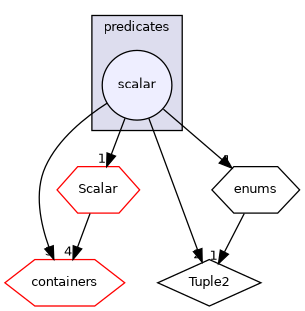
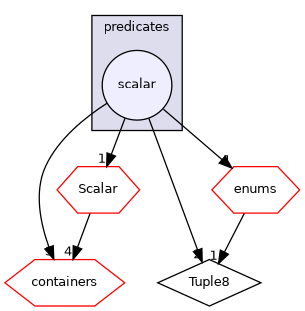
(256, 190) -> (256, 190)
(209, 283) -> (209, 283)
